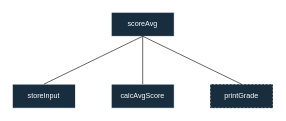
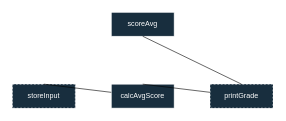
(92, 61) -> (92, 90)
(143, 61) -> (191, 90)
(44, 96) -> (44, 96)
